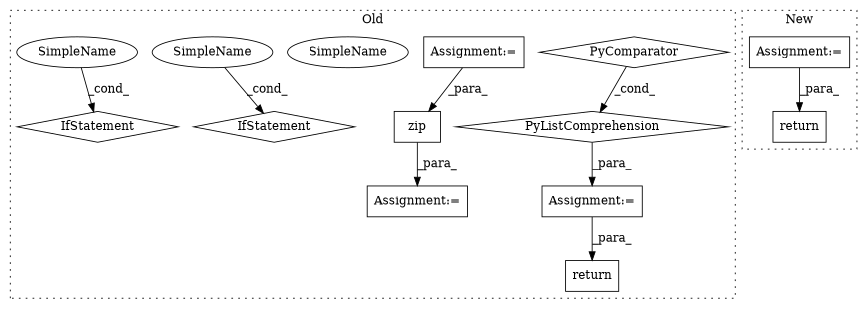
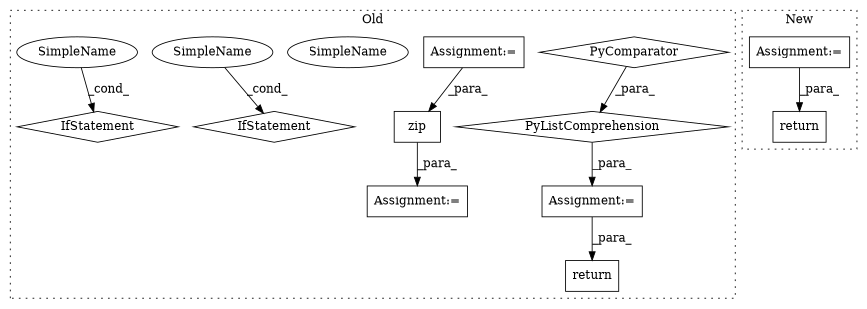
(635, 90) -> (635, 90)
